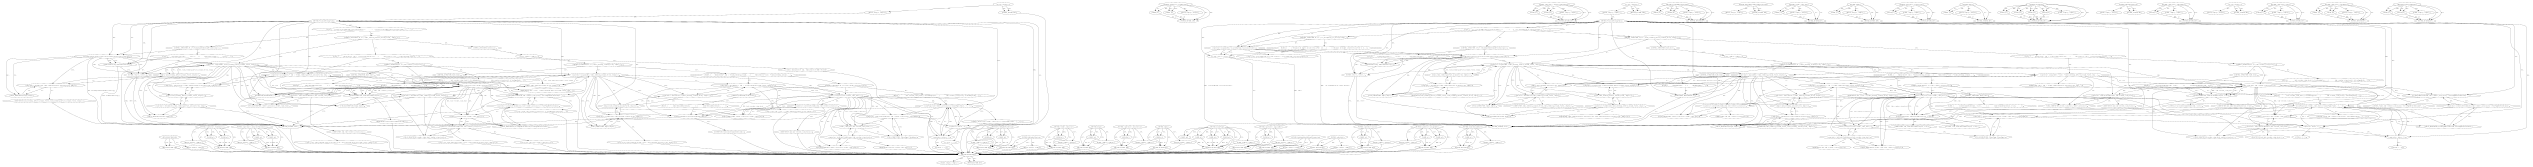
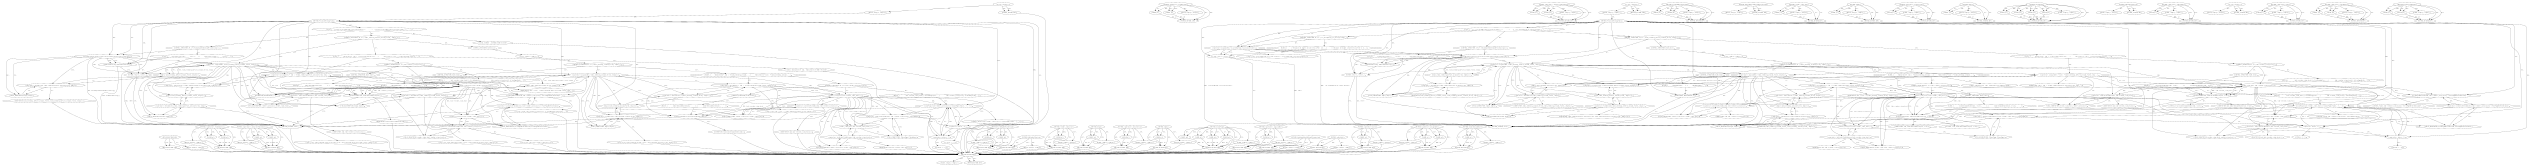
none -> (493, 43)
none -> (1990, 85)
